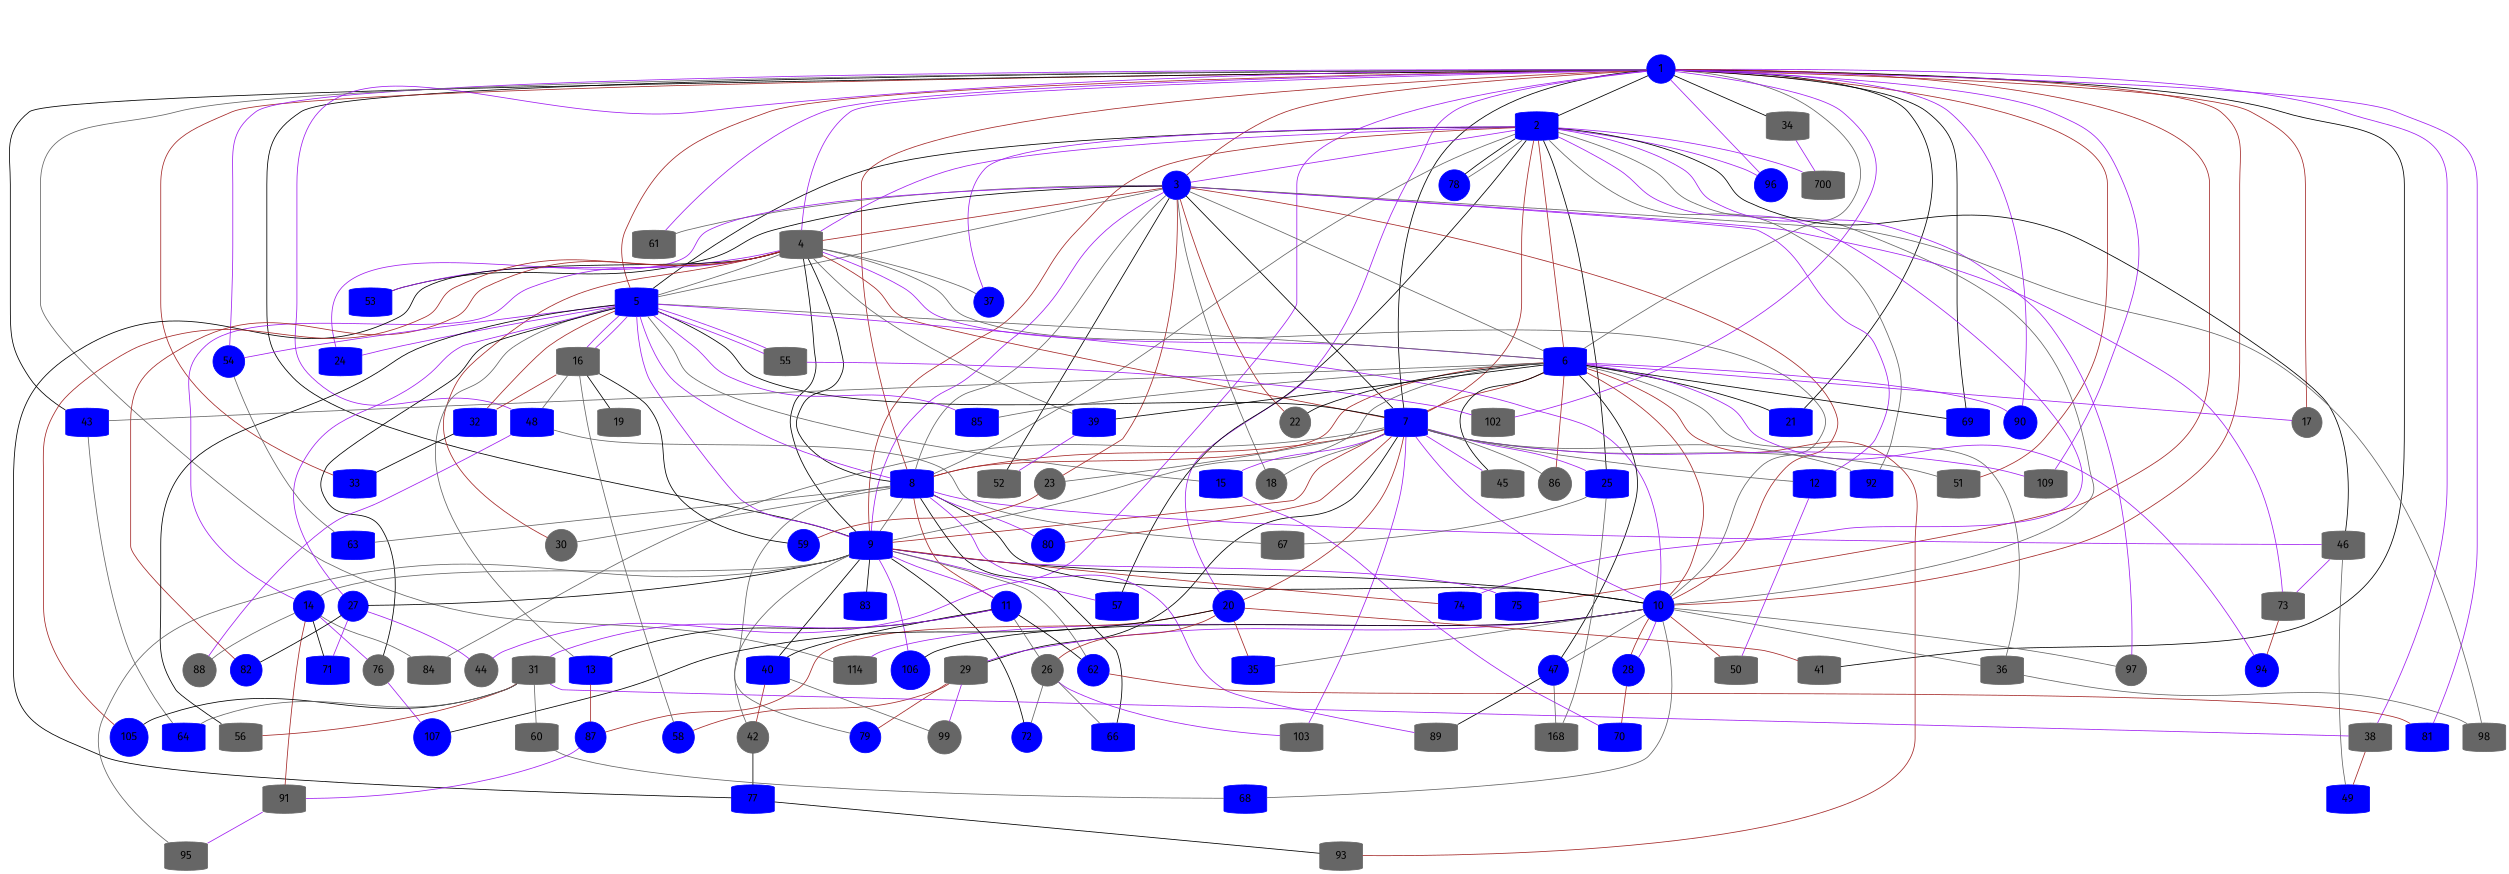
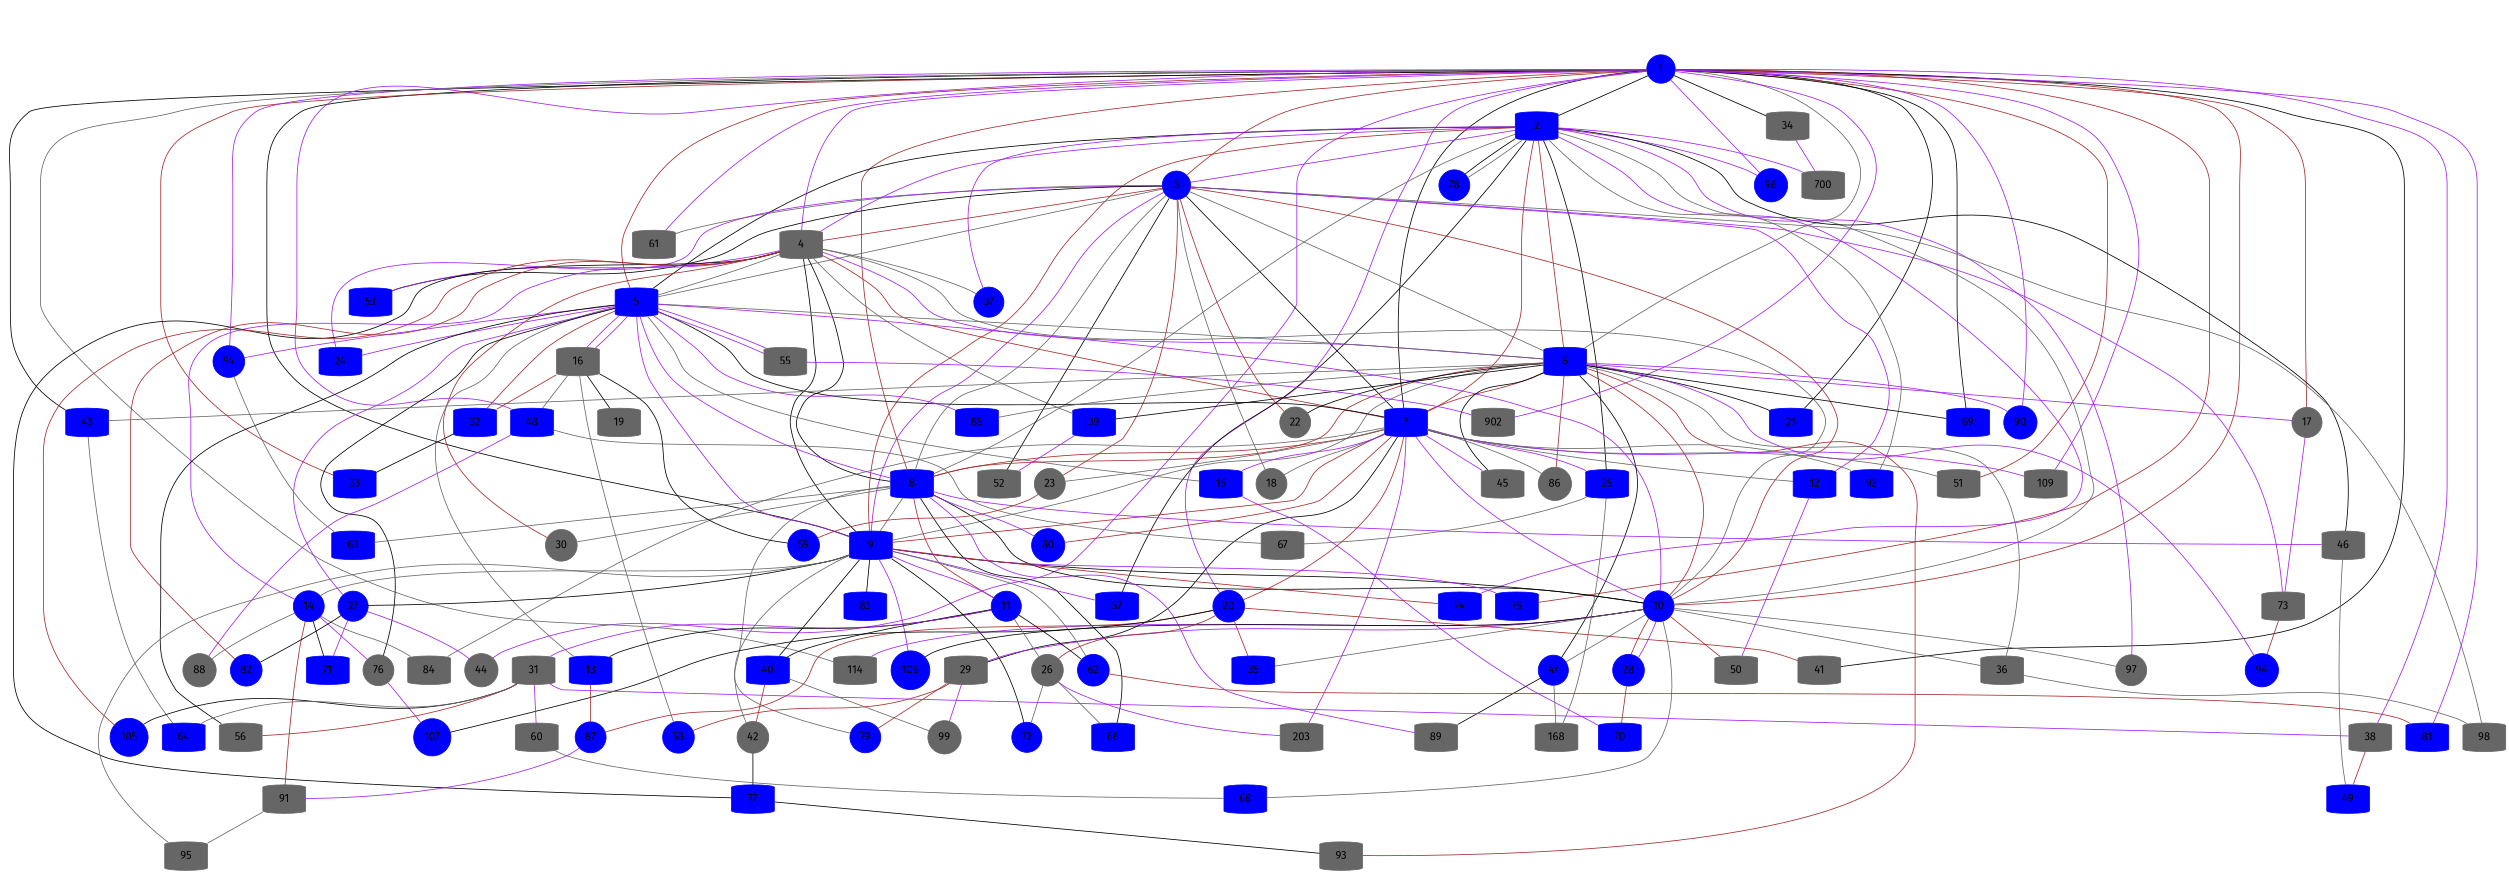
(1493, 422) -> (1493, 422)
(2313, 576) -> (2295, 515)
(535, 704) -> (535, 704)
(1302, 737) -> (1302, 737)
(235, 828) -> (235, 828)
